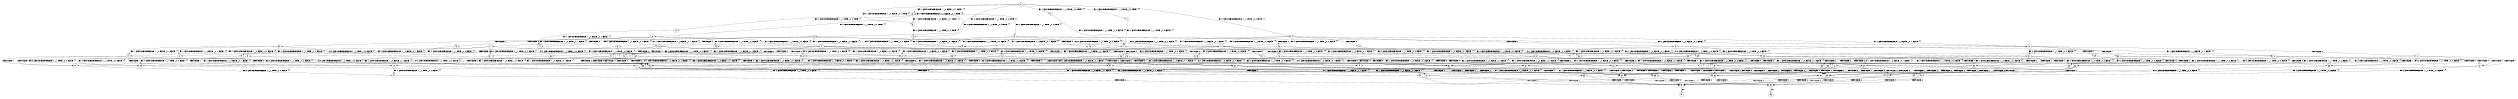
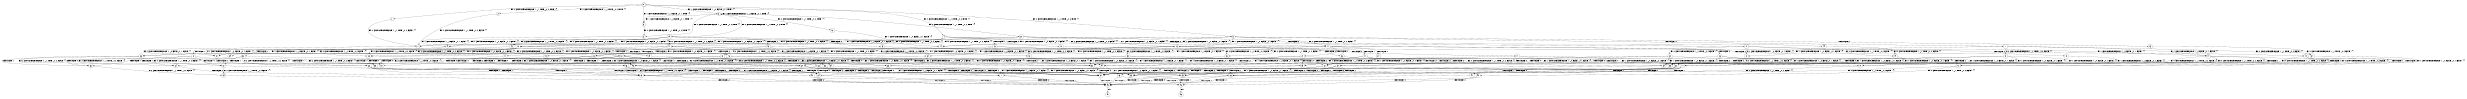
(1626, 62) -> (1054, 59)
(2172, 62) -> none
(1830, 81) -> none
